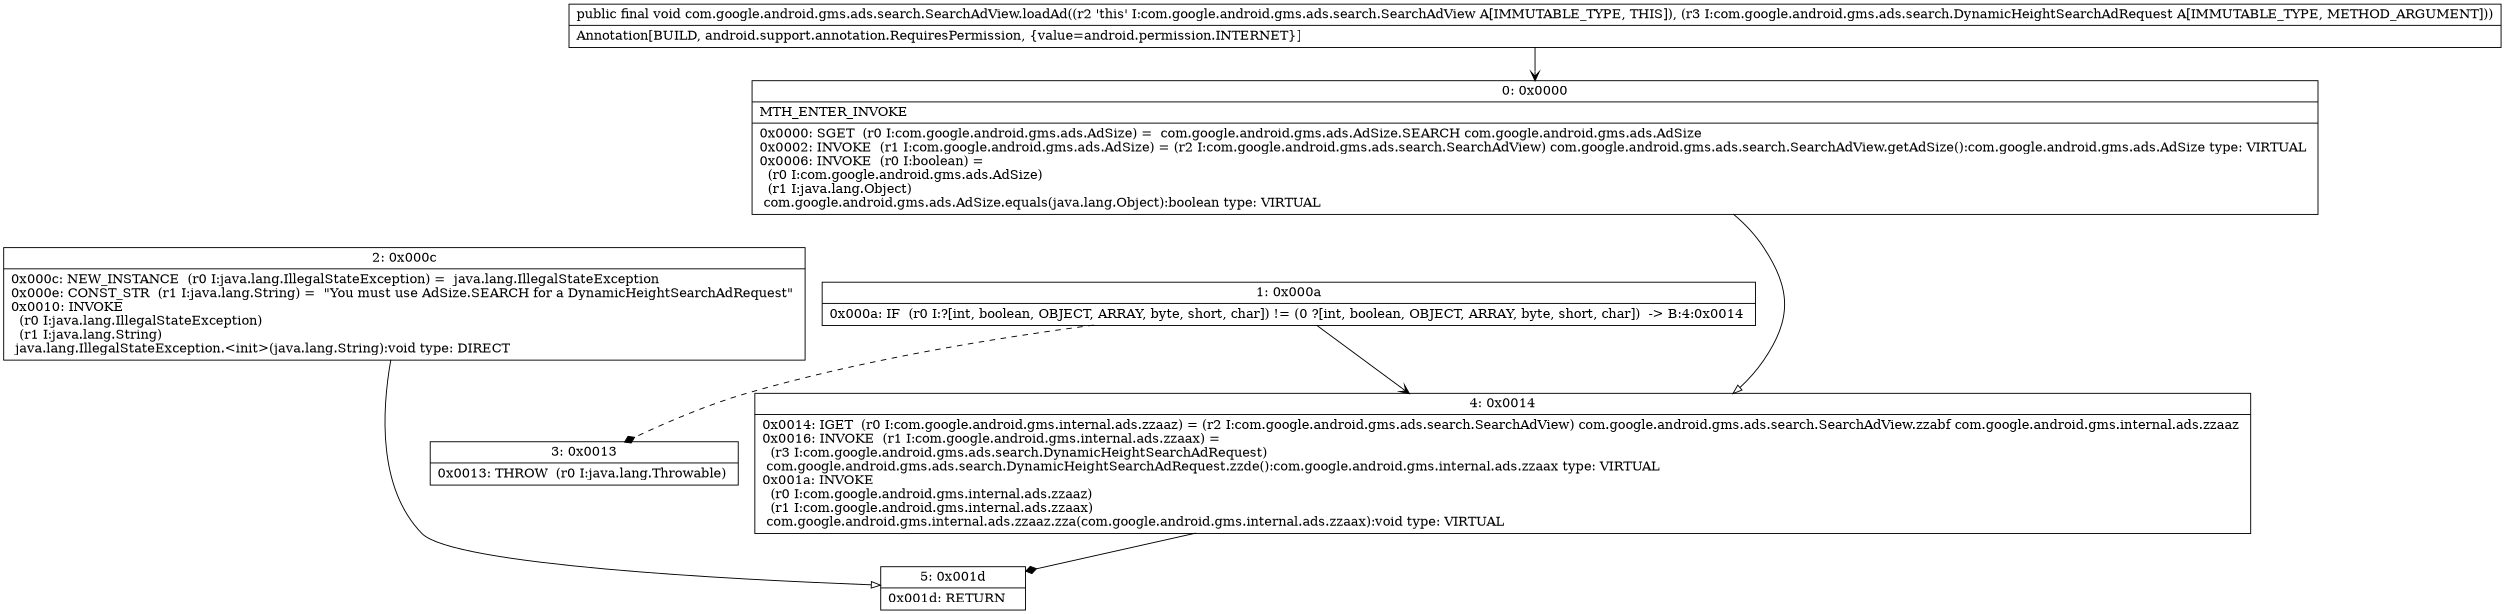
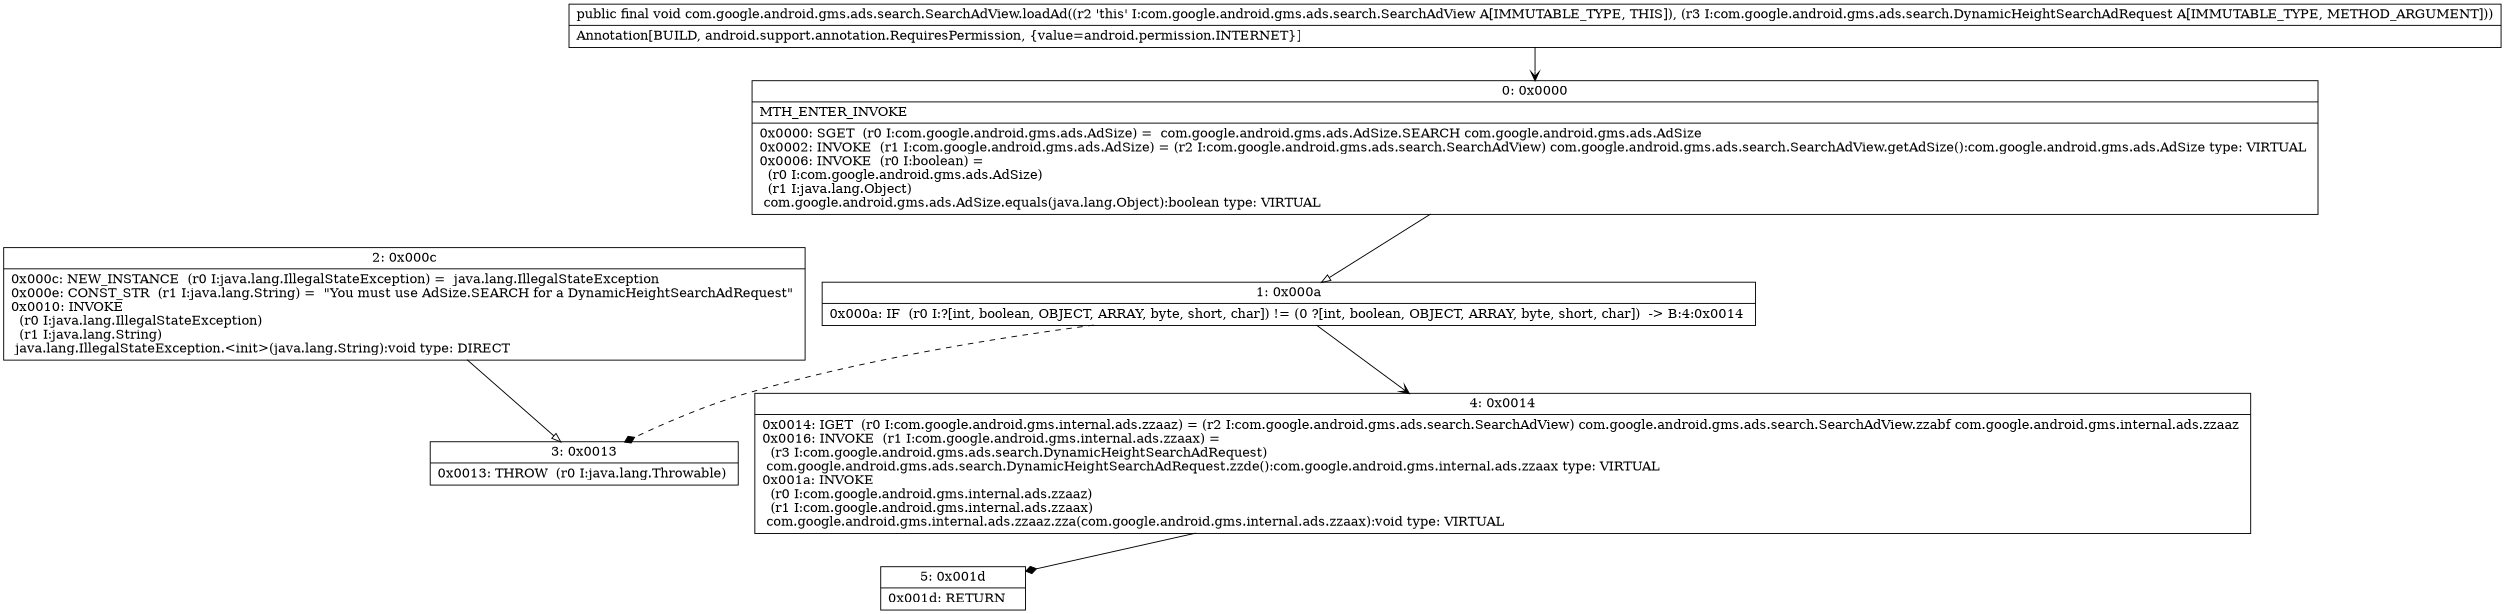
(1784, 299) -> (1380, 246)
(553, 564) -> (510, 398)
